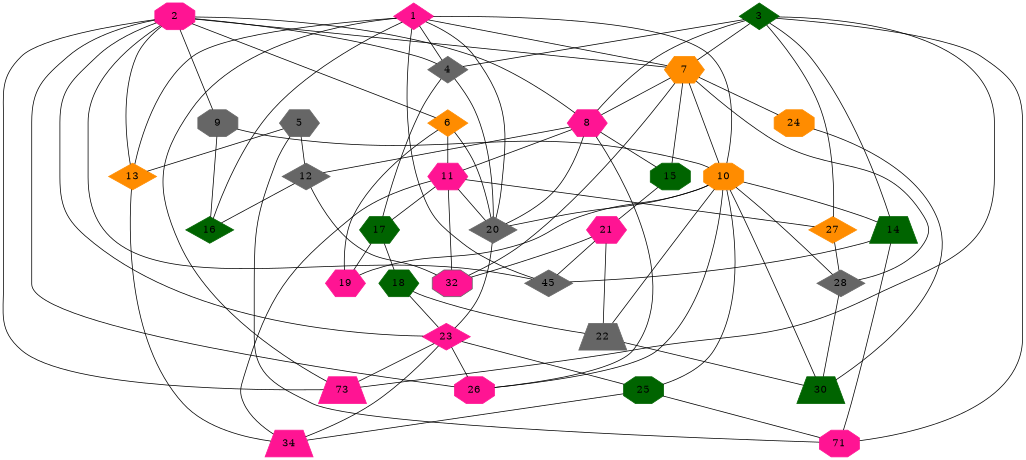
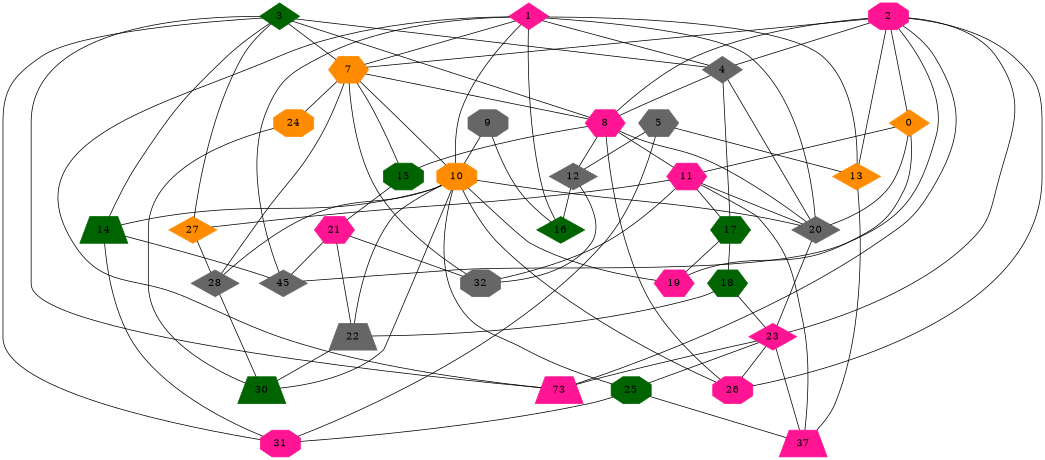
(196, 70) -> none
none -> (665, 95)
(448, 123) -> (909, 123)
(452, 283) -> (481, 283)
(289, 444) -> (803, 444)
(839, 444) -> (280, 444)
